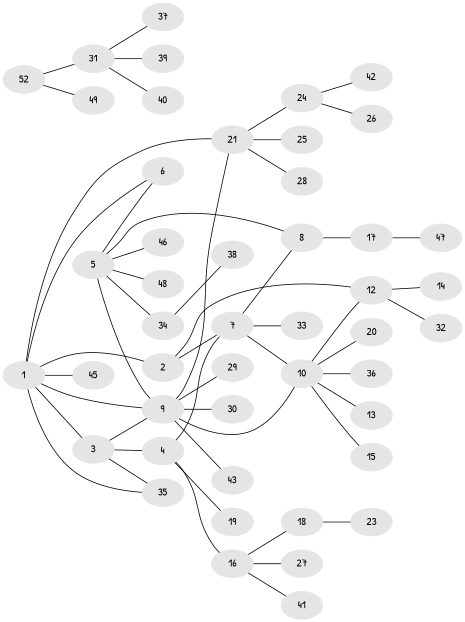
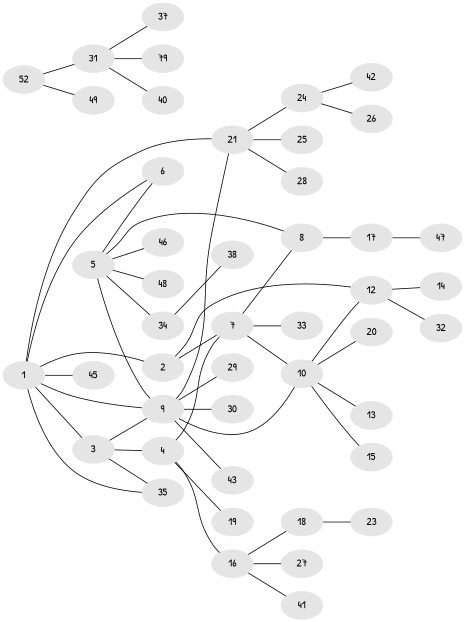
(163, 59) -> (163, 59)
(371, 374) -> none
